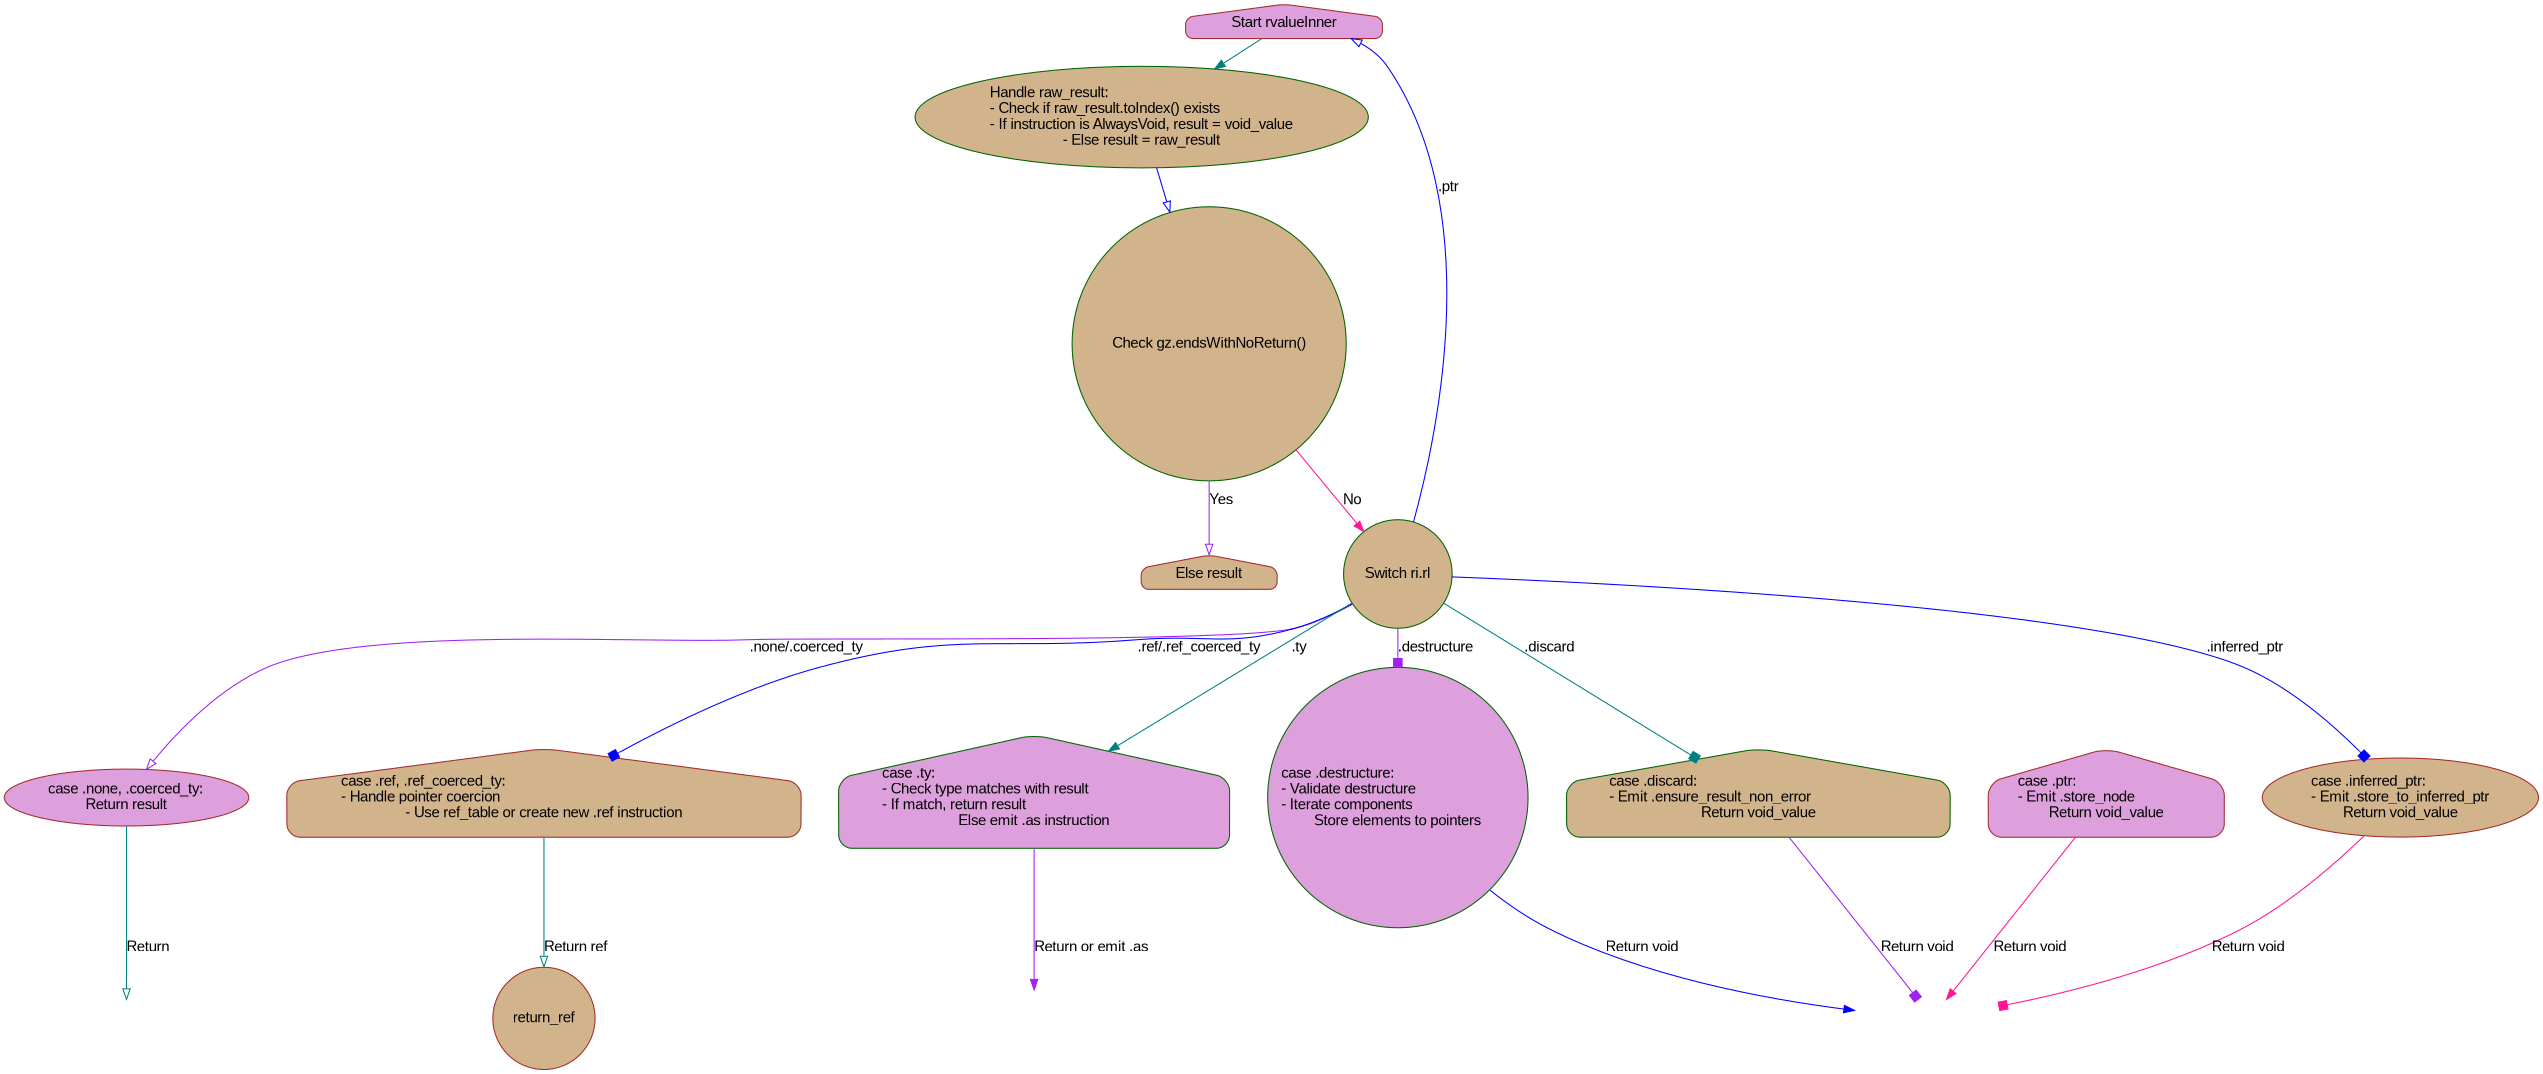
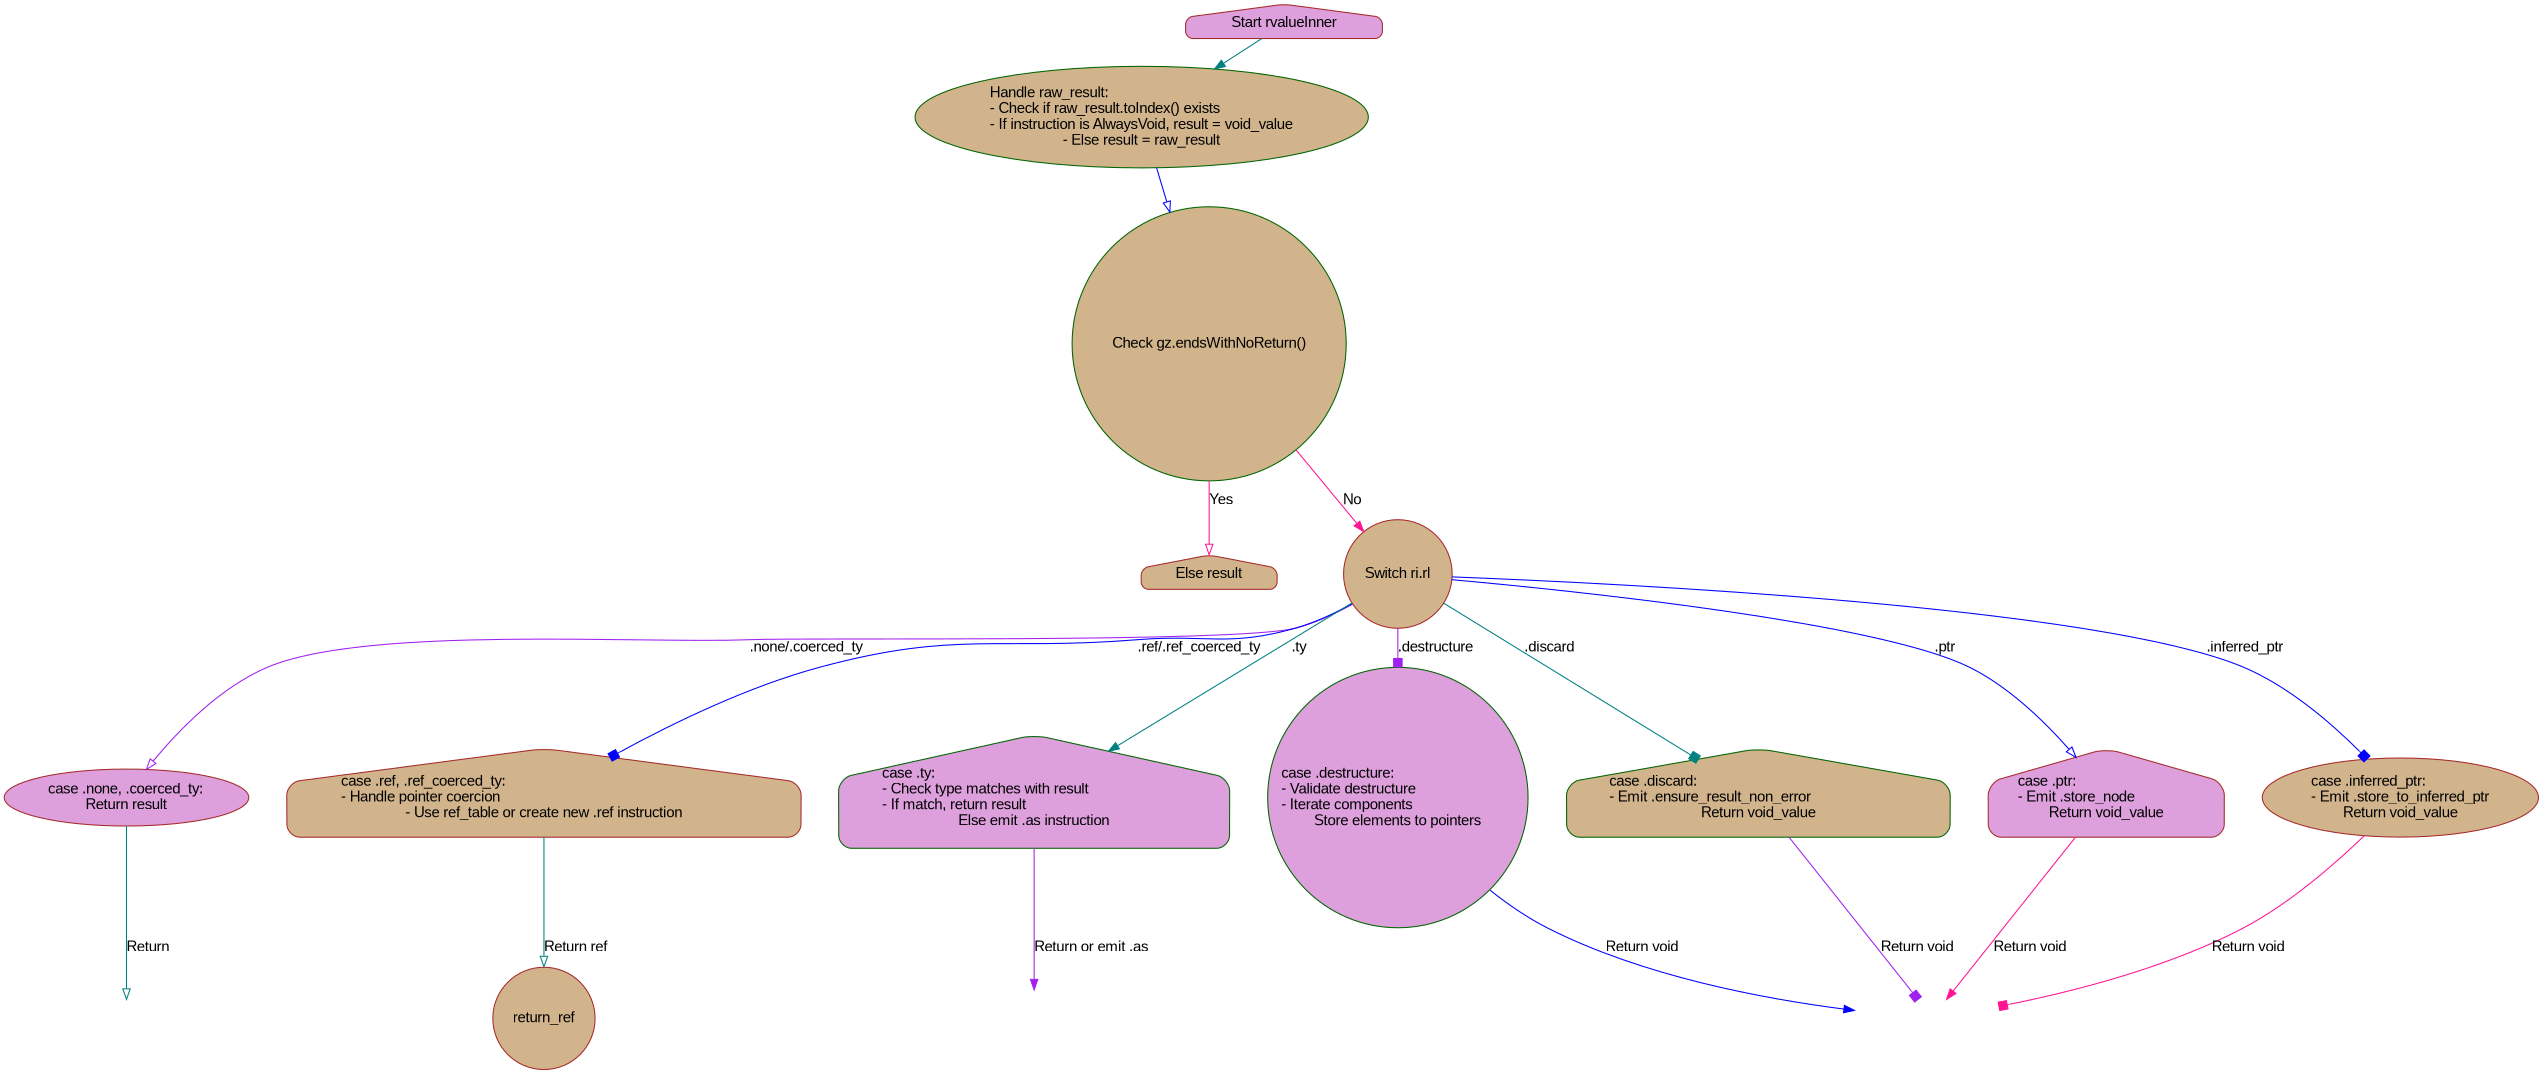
(1446, 272) -> (1777, 619)
(1209, 513) -> (1209, 513)
(1398, 574) -> (1398, 574)
